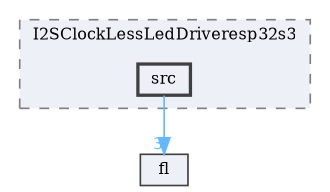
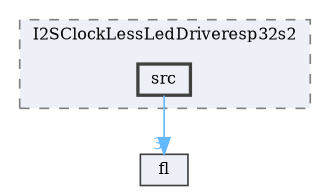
(165, 35) -> (165, 35)
